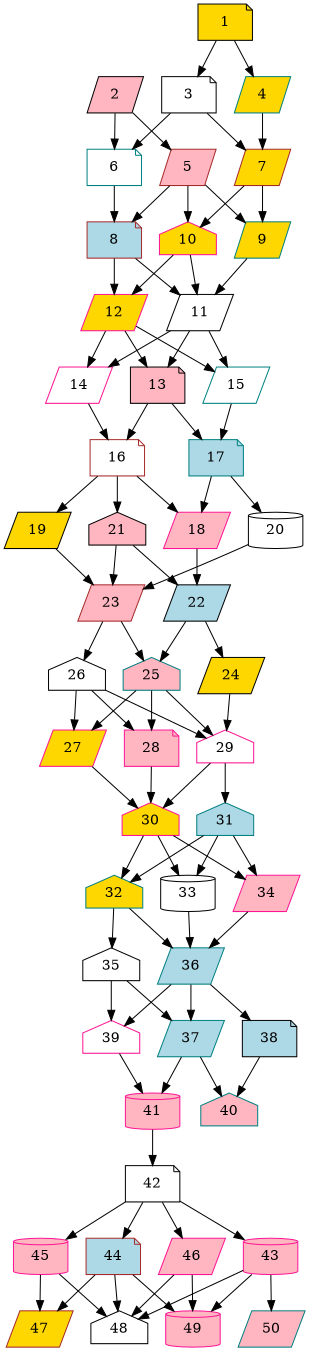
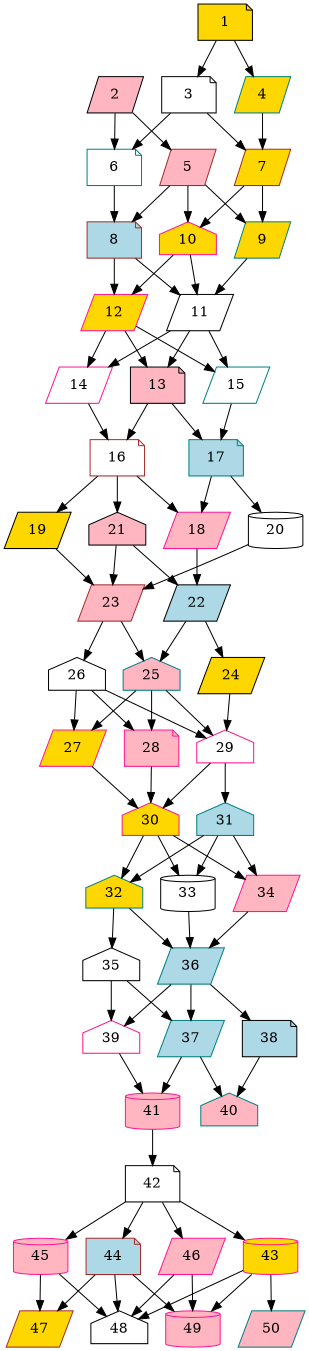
(271, 1256) -> (271, 1256)
